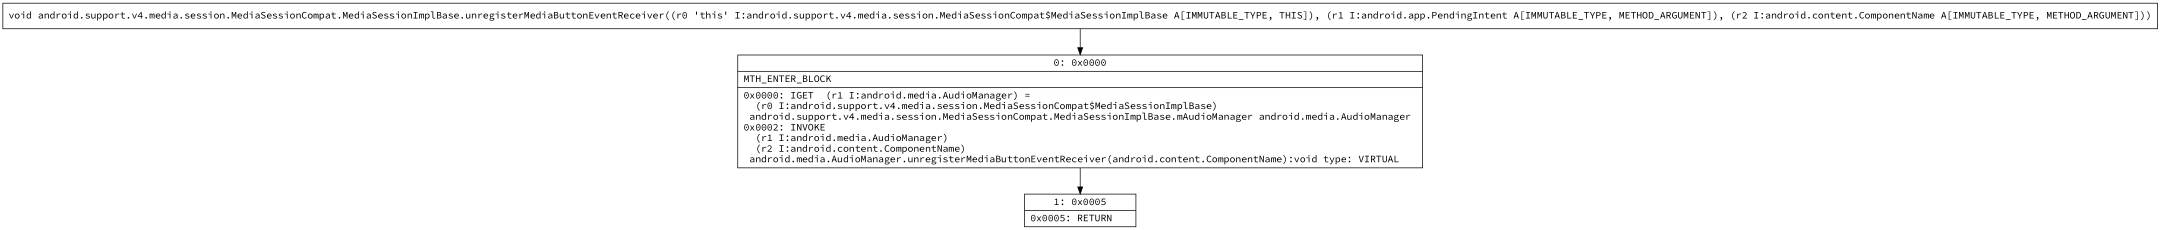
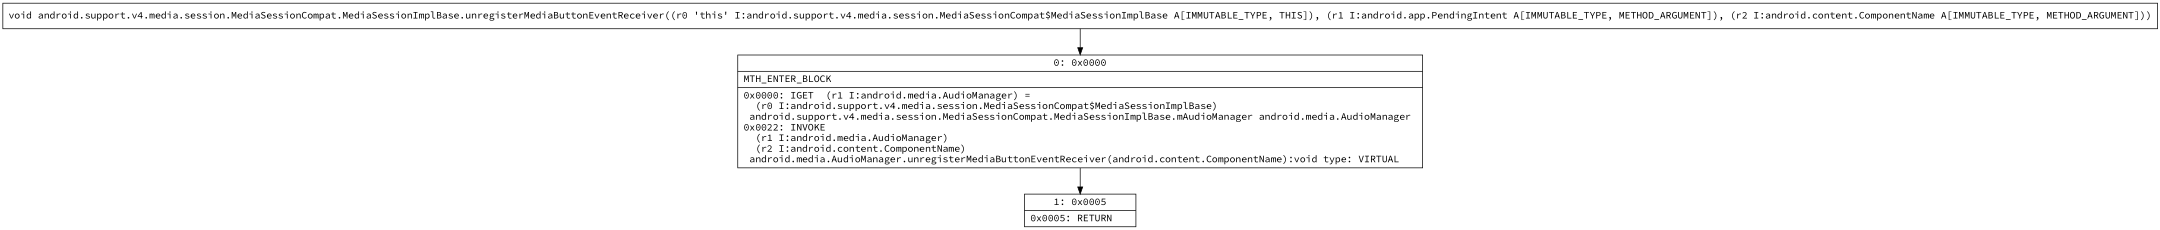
(791, 127) -> (791, 127)
